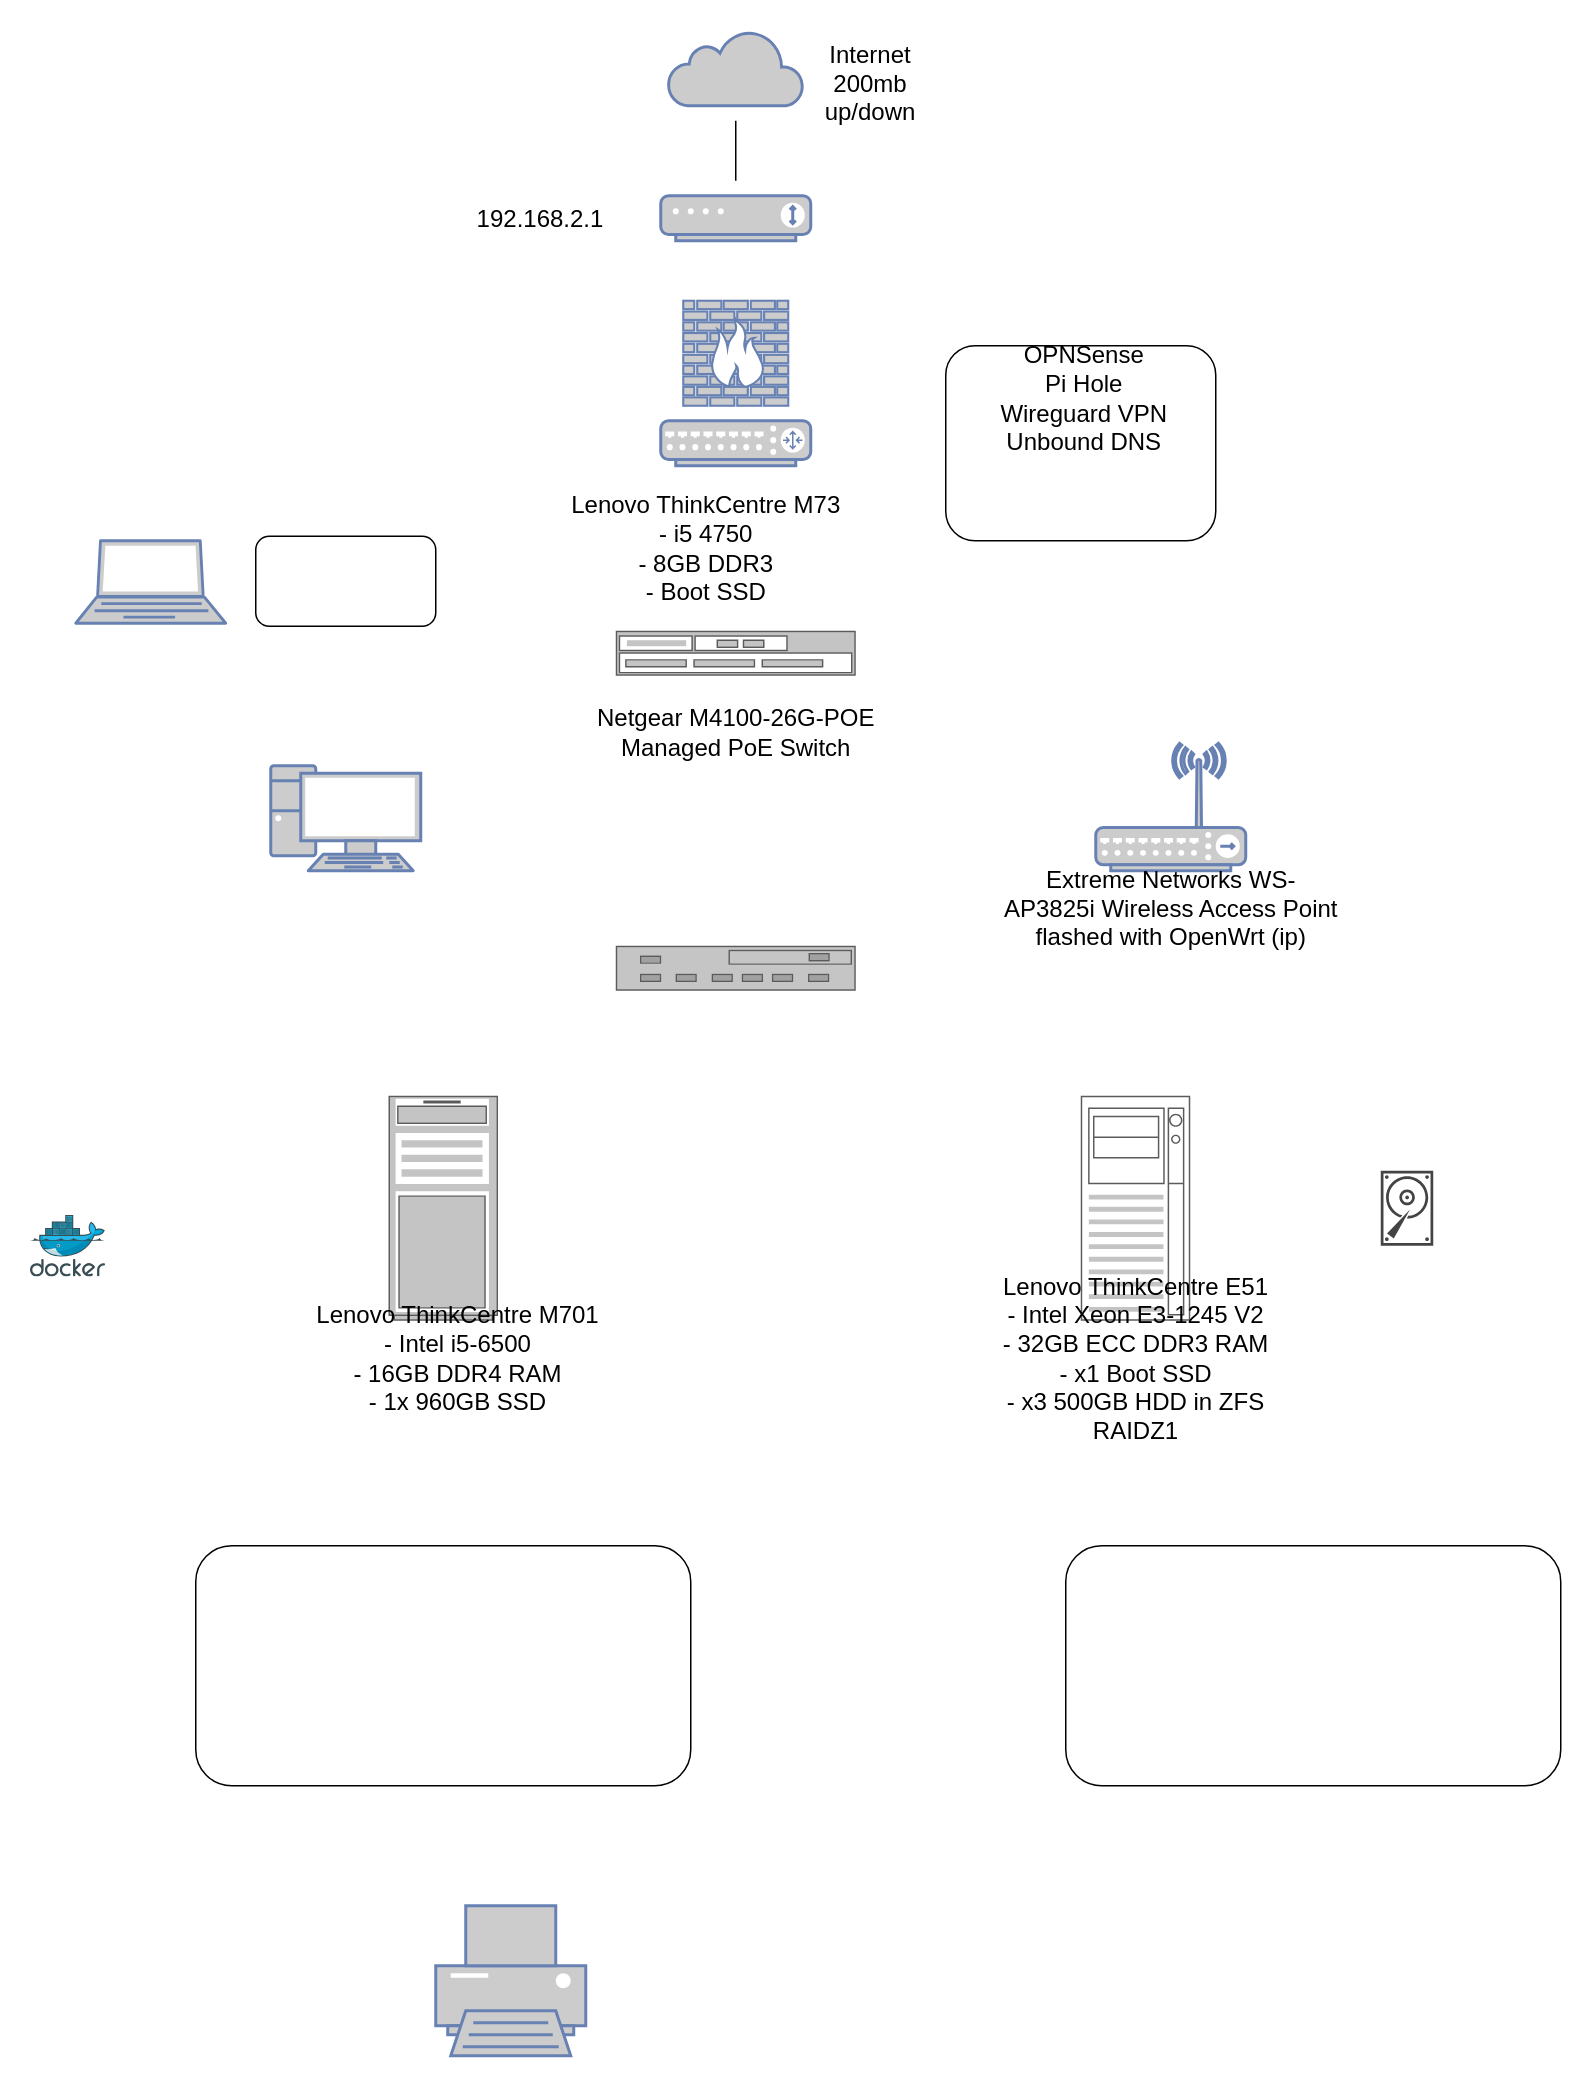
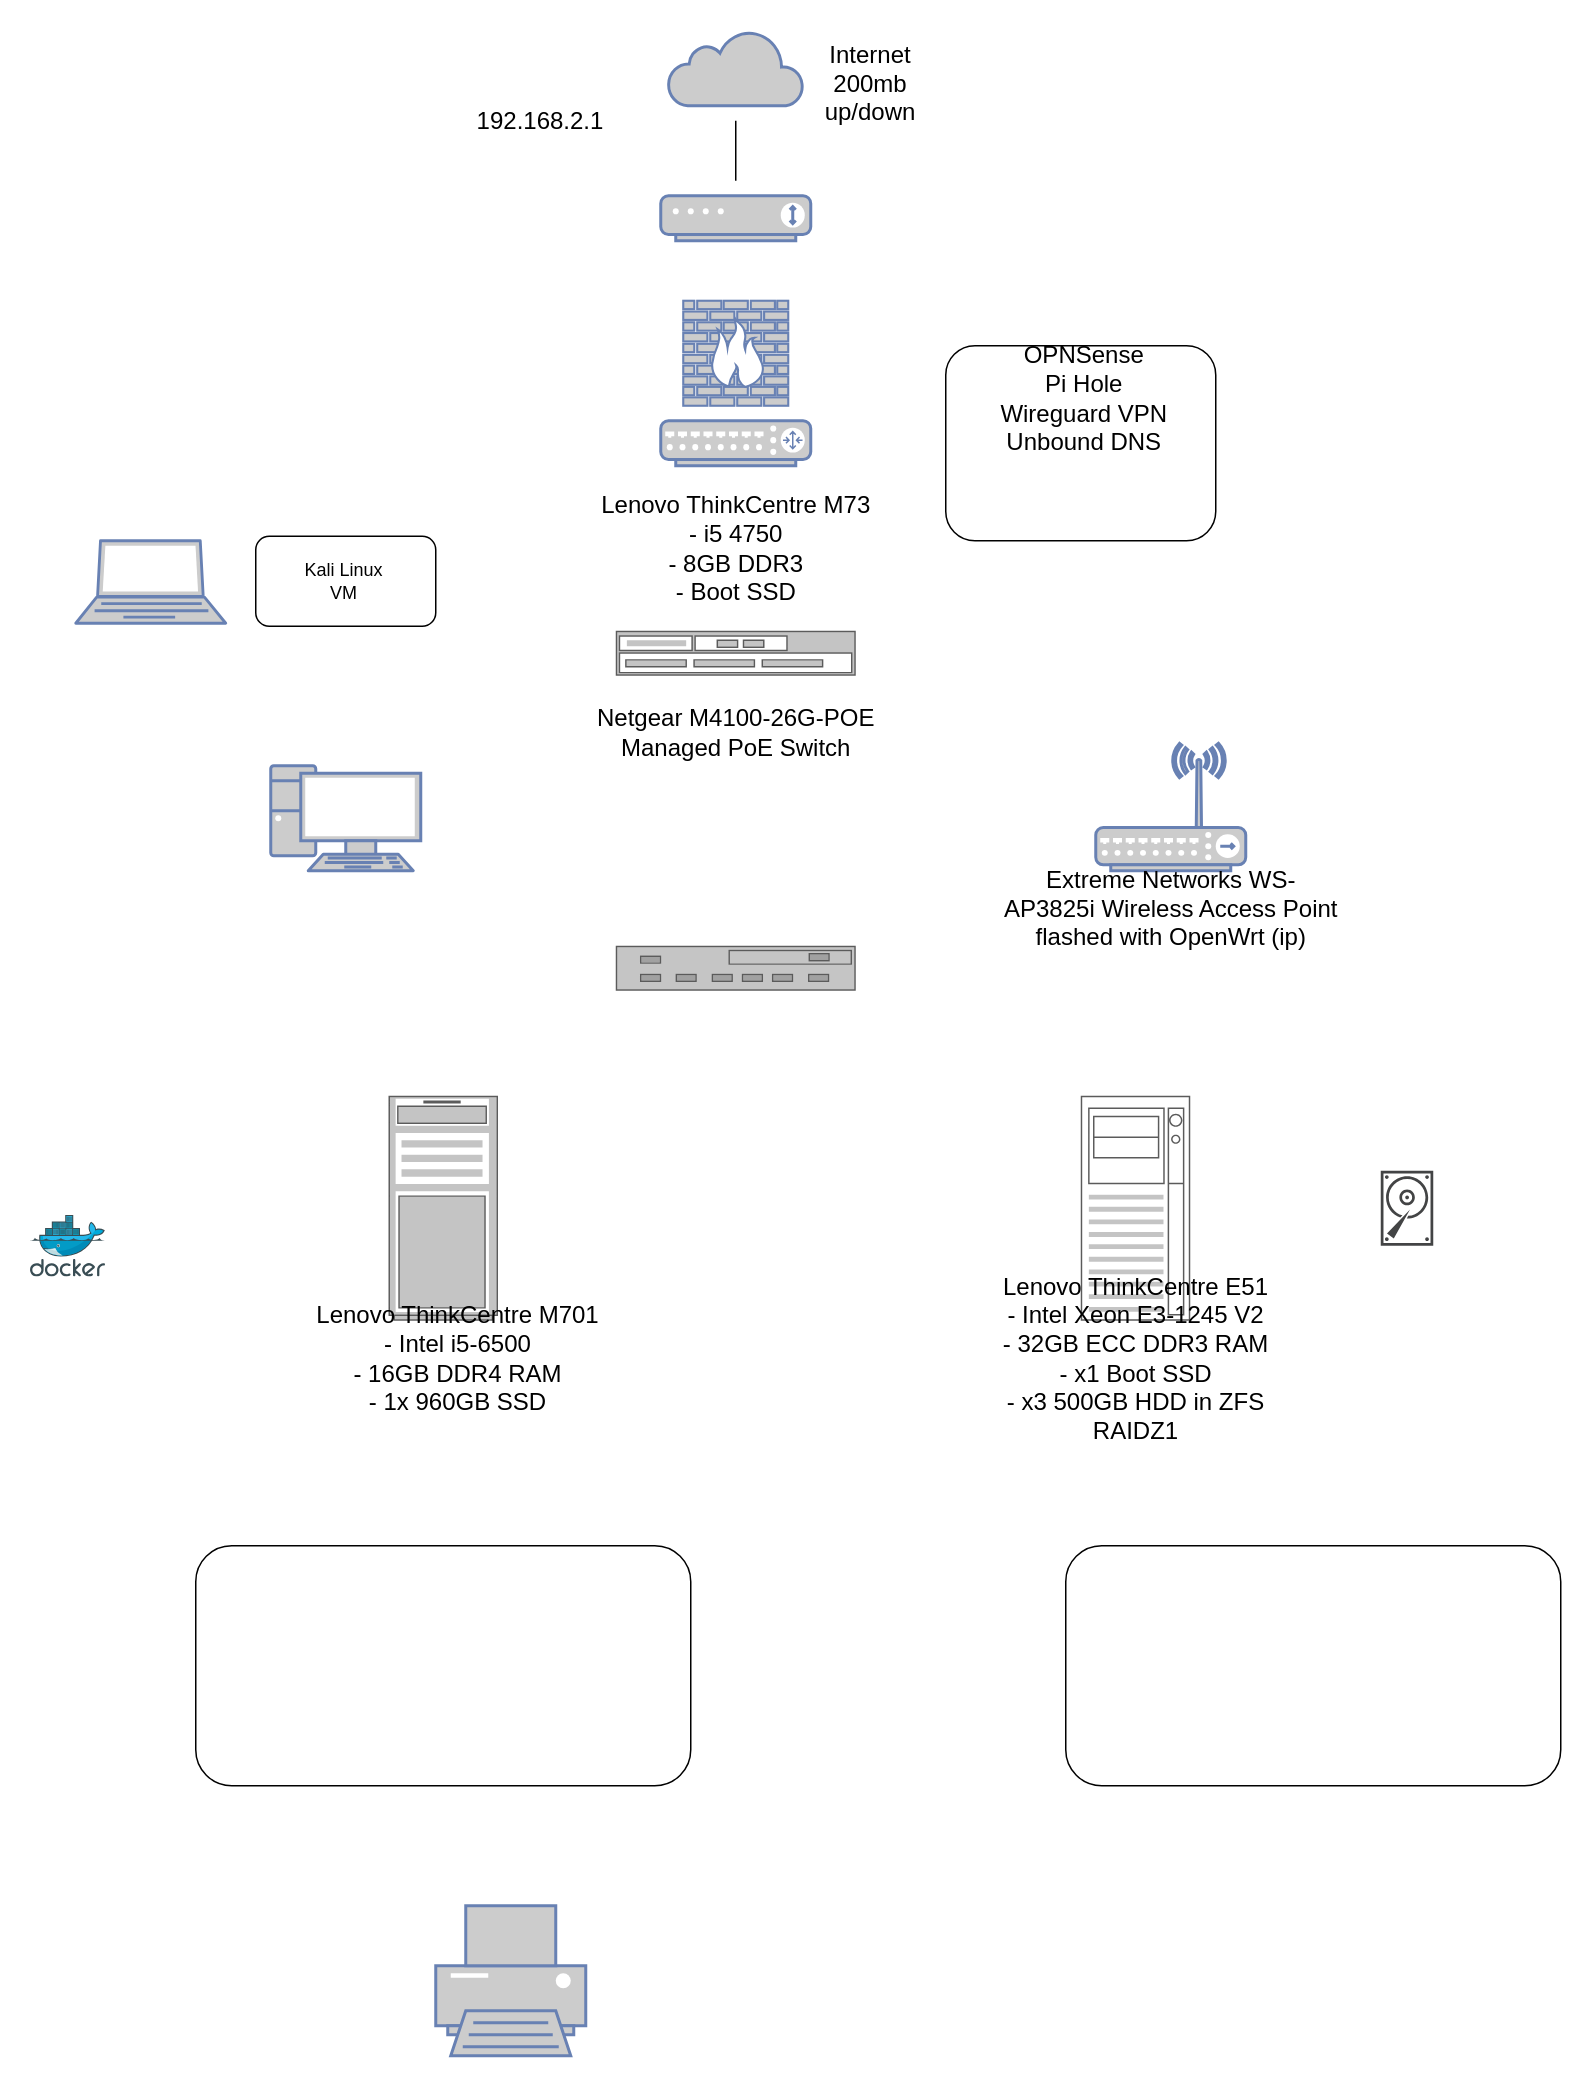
(541, 218) -> (541, 121)
(706, 548) -> (736, 548)
none -> (344, 581)
